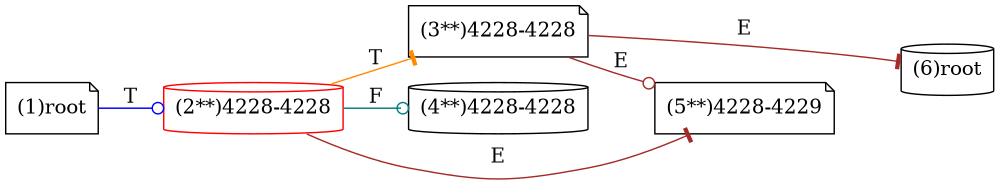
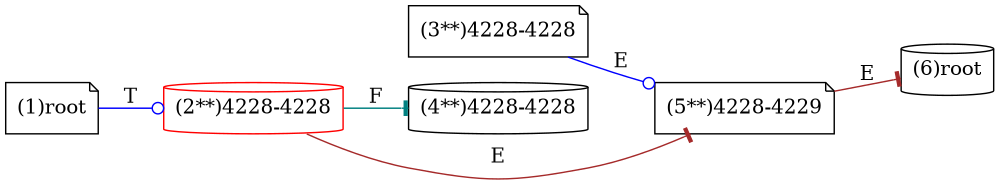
(741, 46) -> (864, 86)
(606, 70) -> (606, 70)
(370, 72) -> none
(372, 108) -> (372, 108)
